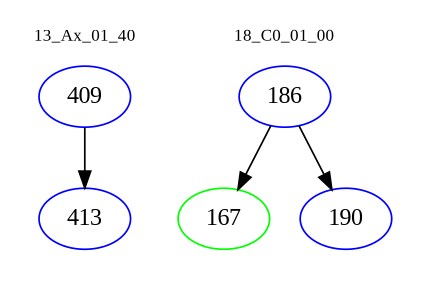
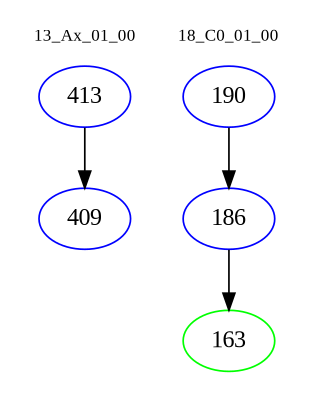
(86, 36) -> (86, 36)
(85, 149) -> (85, 149)
(312, 150) -> (229, 149)
(224, 219) -> (229, 341)
